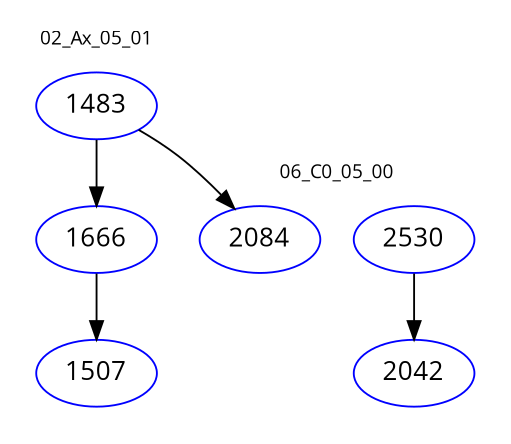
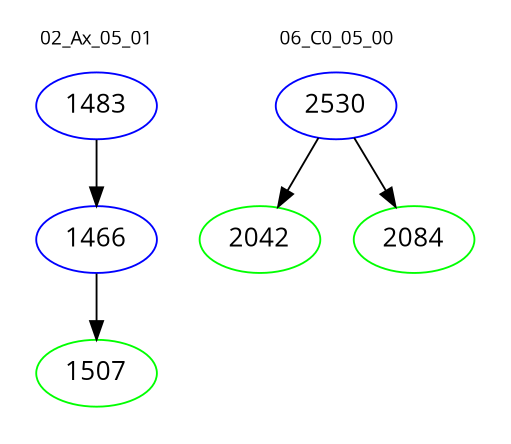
(198, 173) -> (370, 164)
(97, 240) -> (97, 240)
(260, 240) -> (414, 240)
(97, 373) -> (97, 373)
(414, 373) -> (260, 240)
